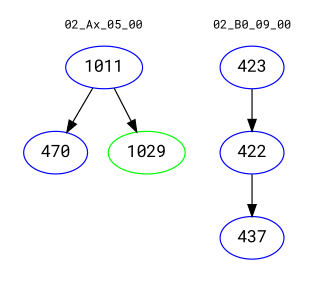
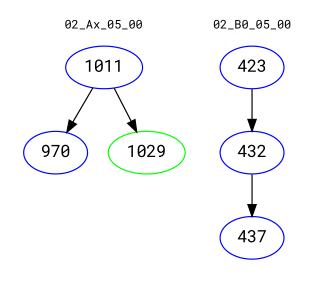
(253, 25) -> (253, 25)
(56, 153) -> (56, 153)
(252, 153) -> (252, 153)
